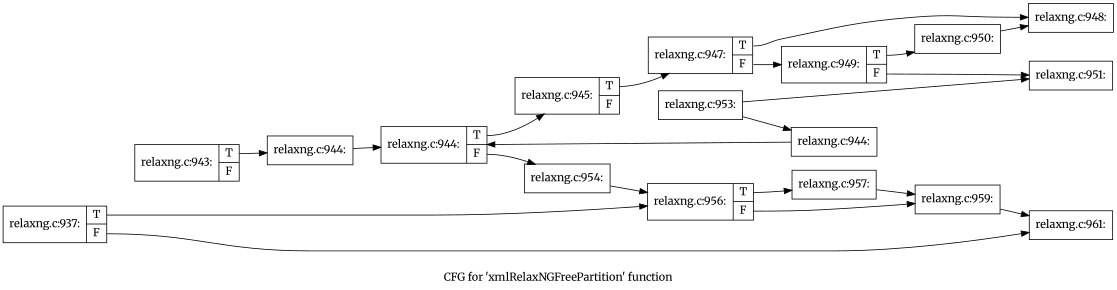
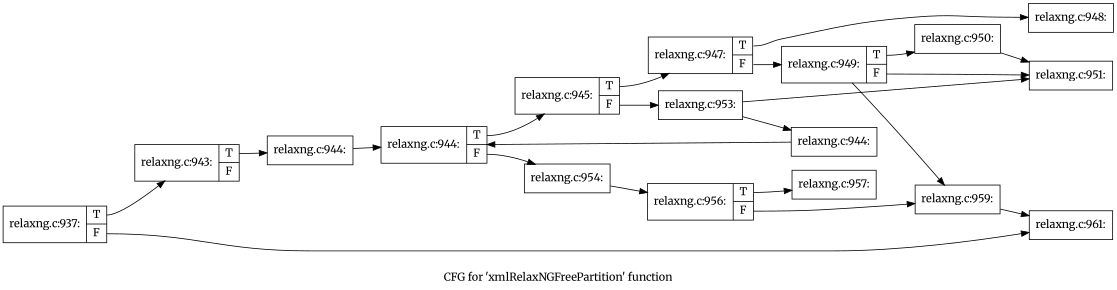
(1011, 29) -> (1011, 56)
none -> (635, 105)
(892, 192) -> (896, 131)
(373, 215) -> (134, 203)
